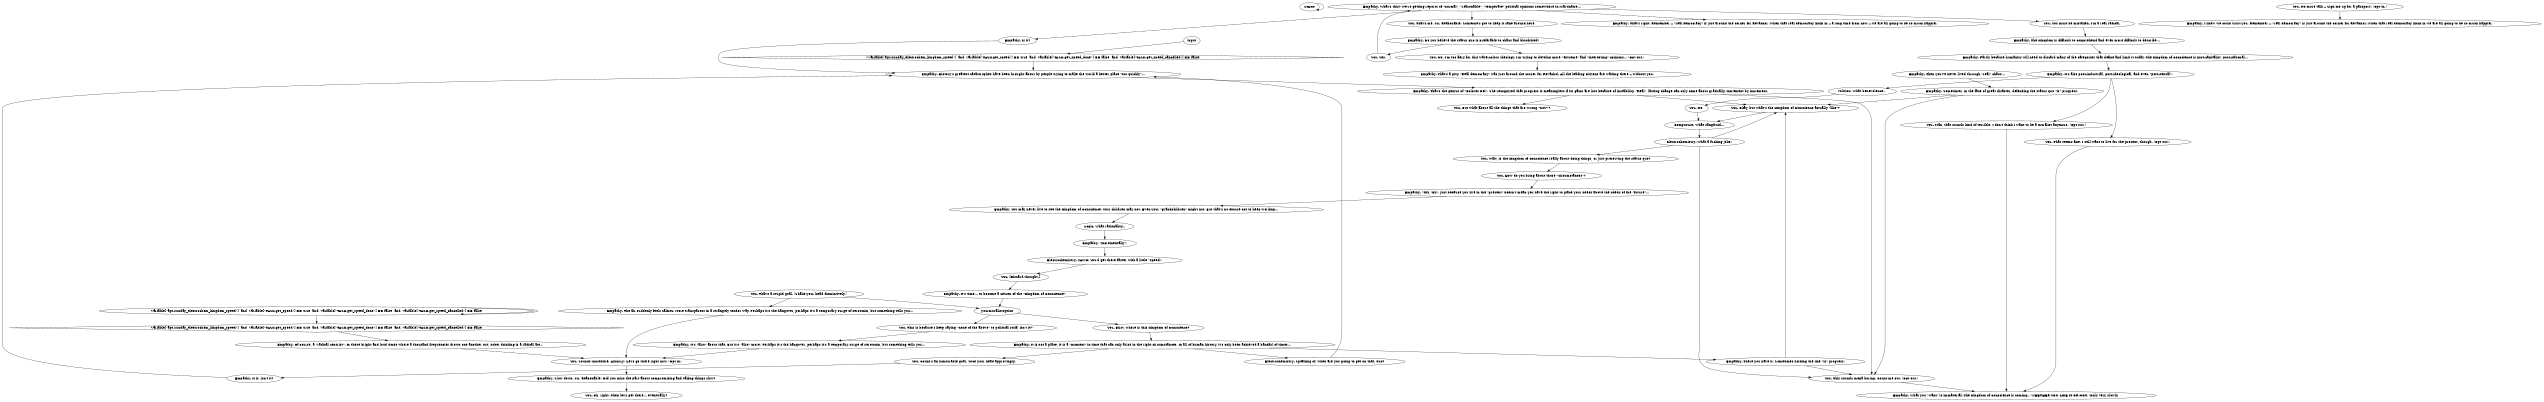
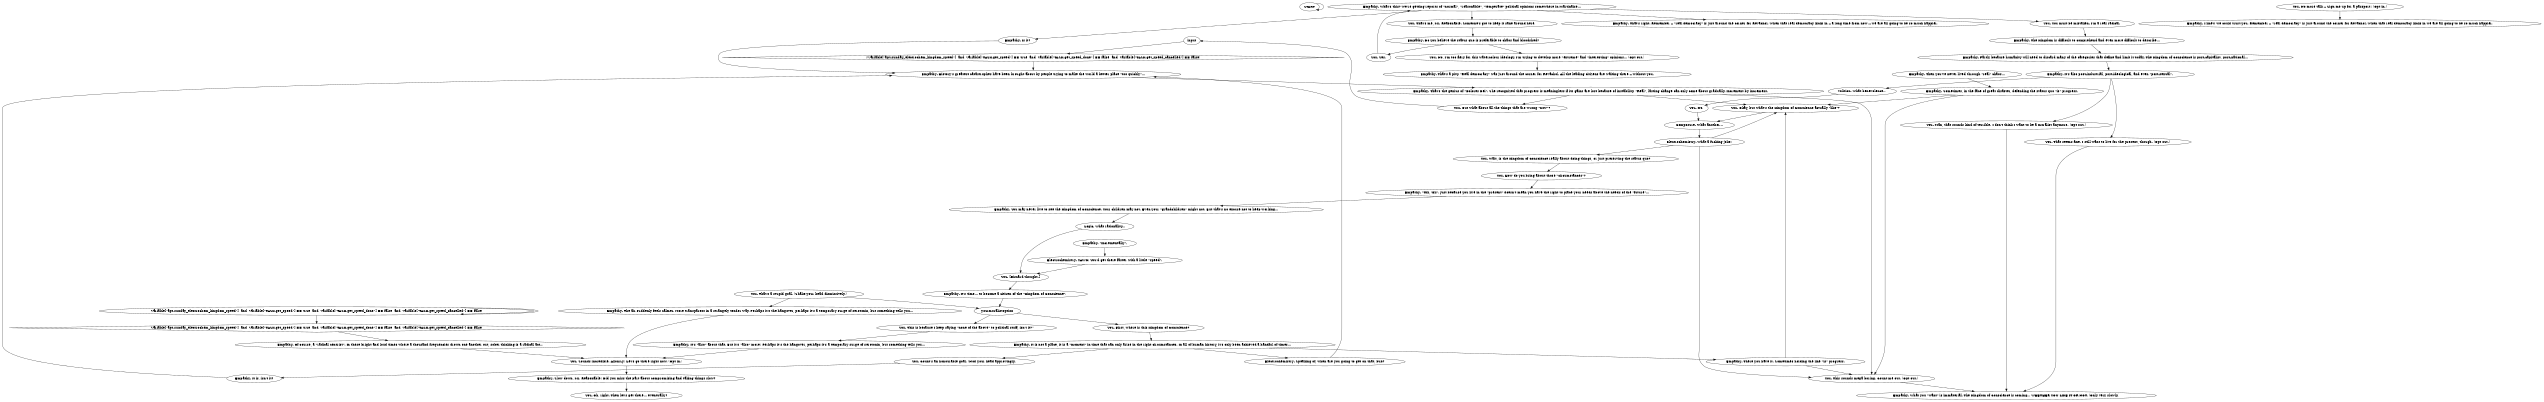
none -> (1342, 51)
(1699, 125) -> (1699, 125)
(1105, 234) -> (1044, 241)
